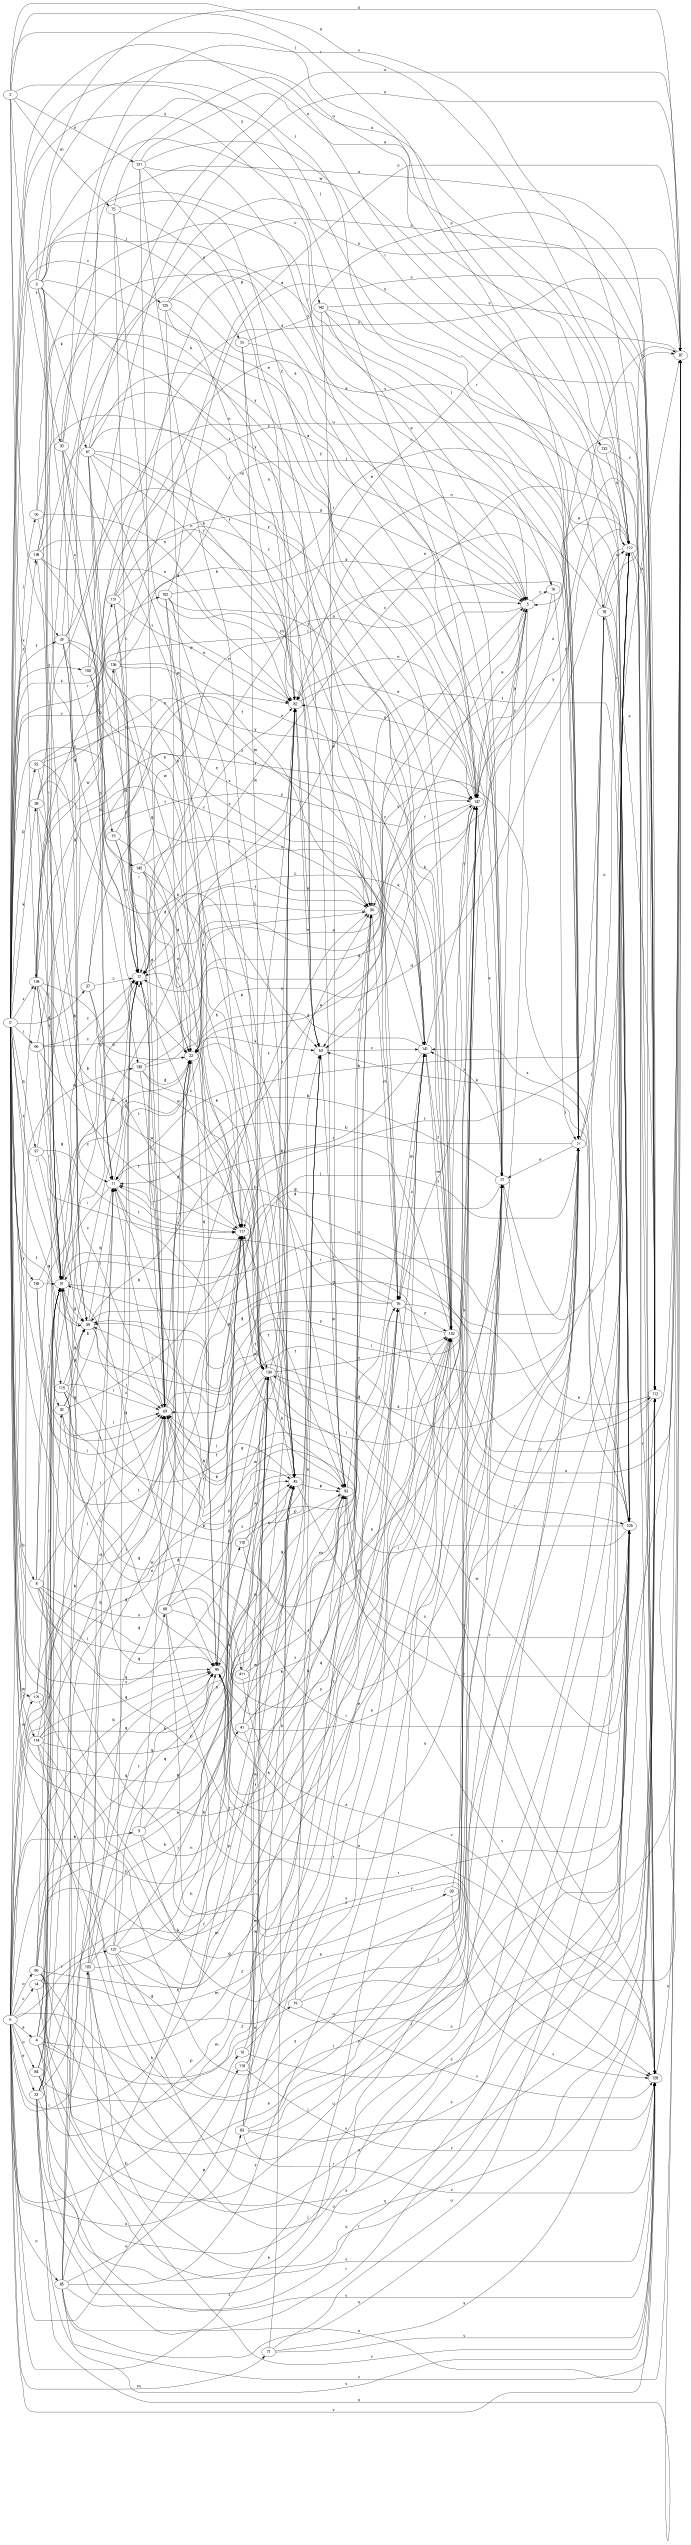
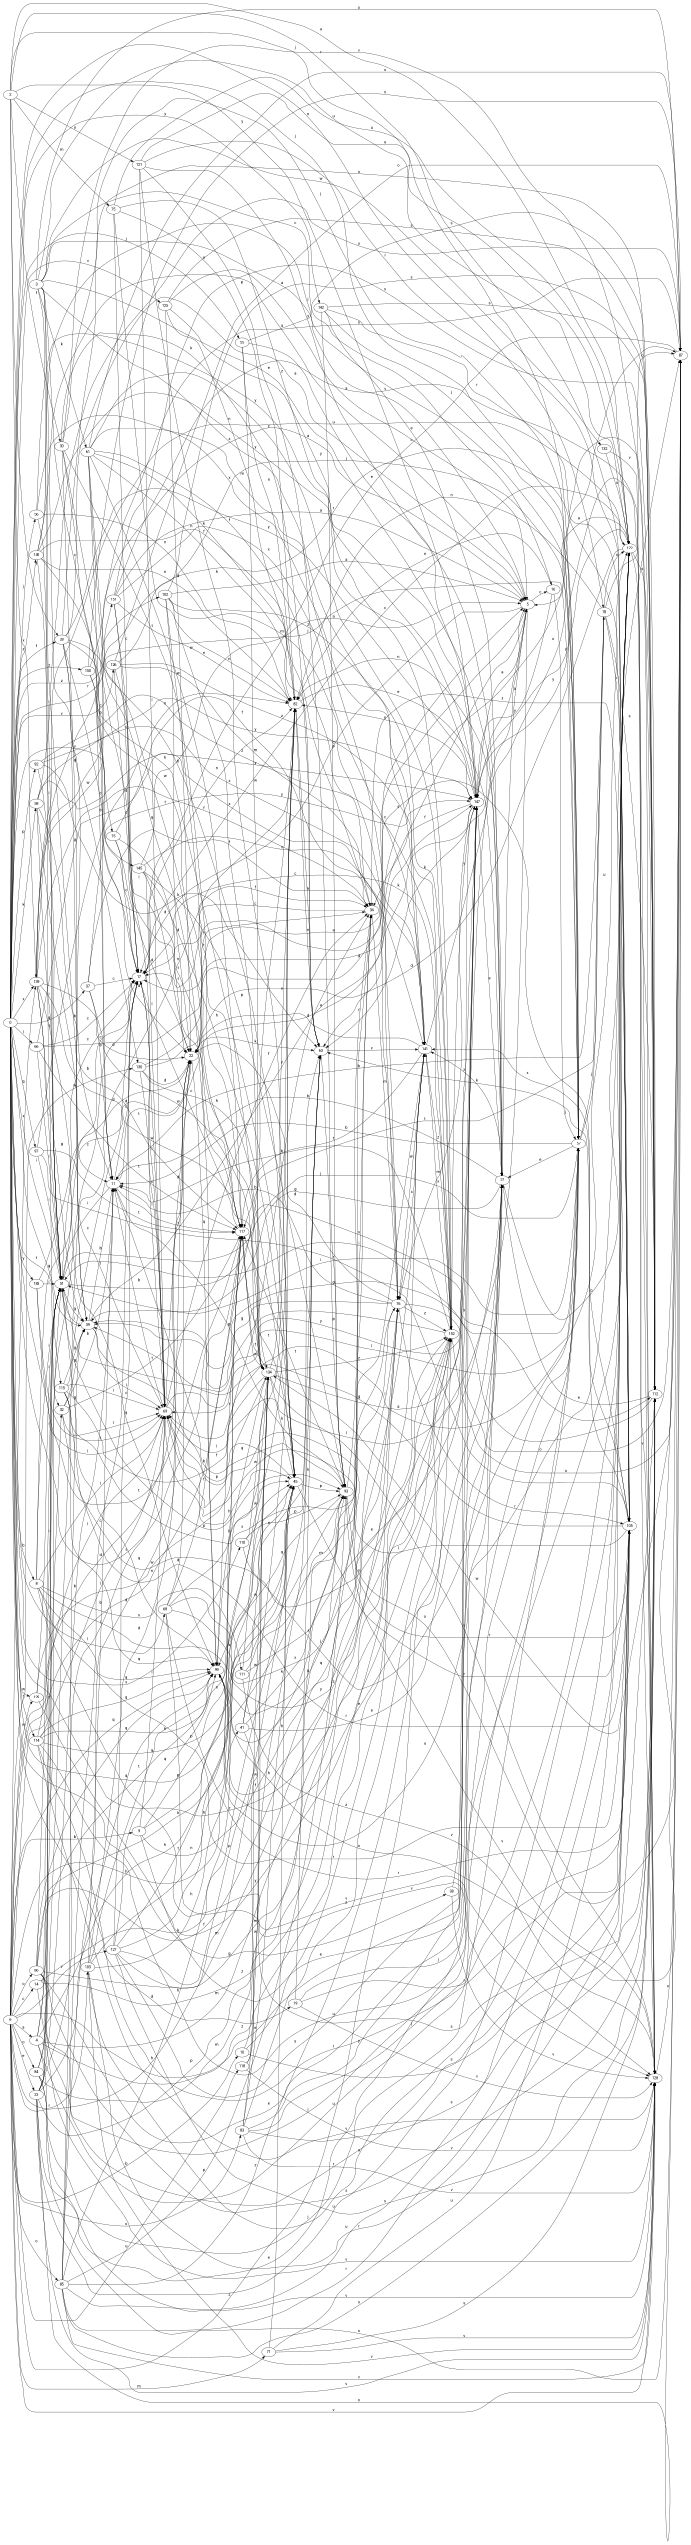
(242, 1675) -> (242, 1675)
